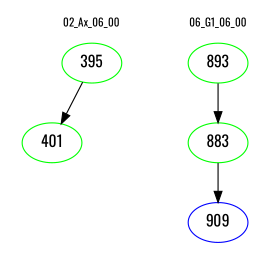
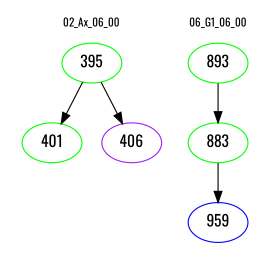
none -> (132, 143)
(218, 222) -> (218, 222)
